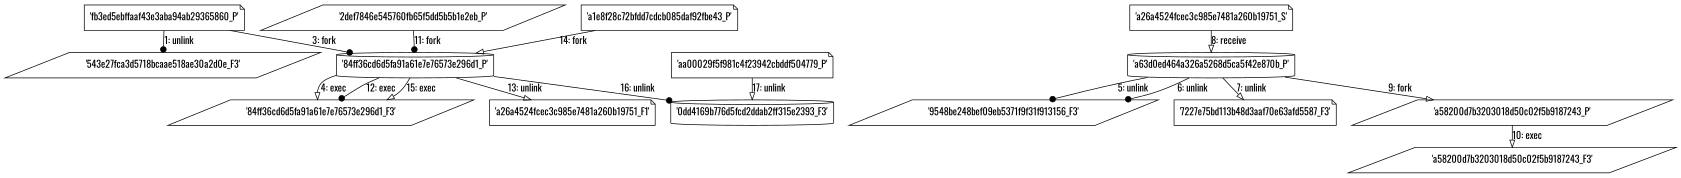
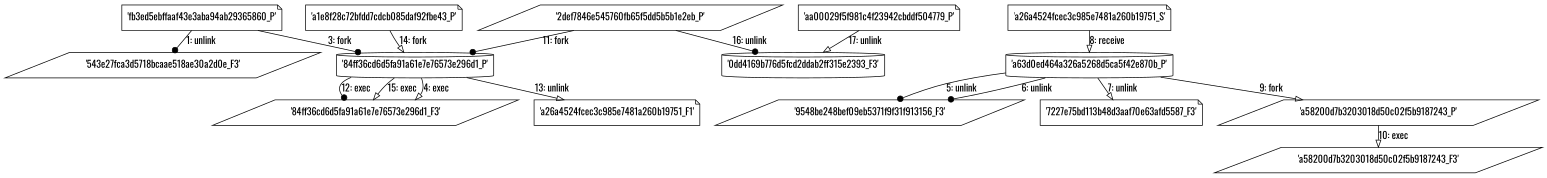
(580, 88) -> (714, 41)
